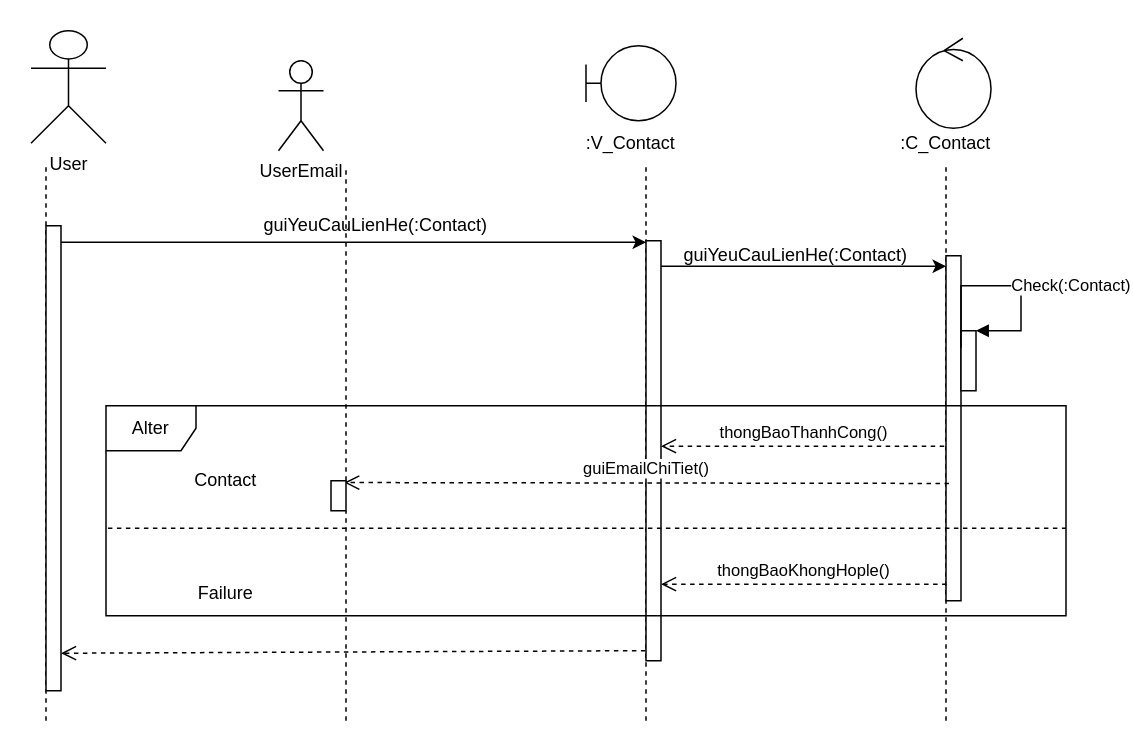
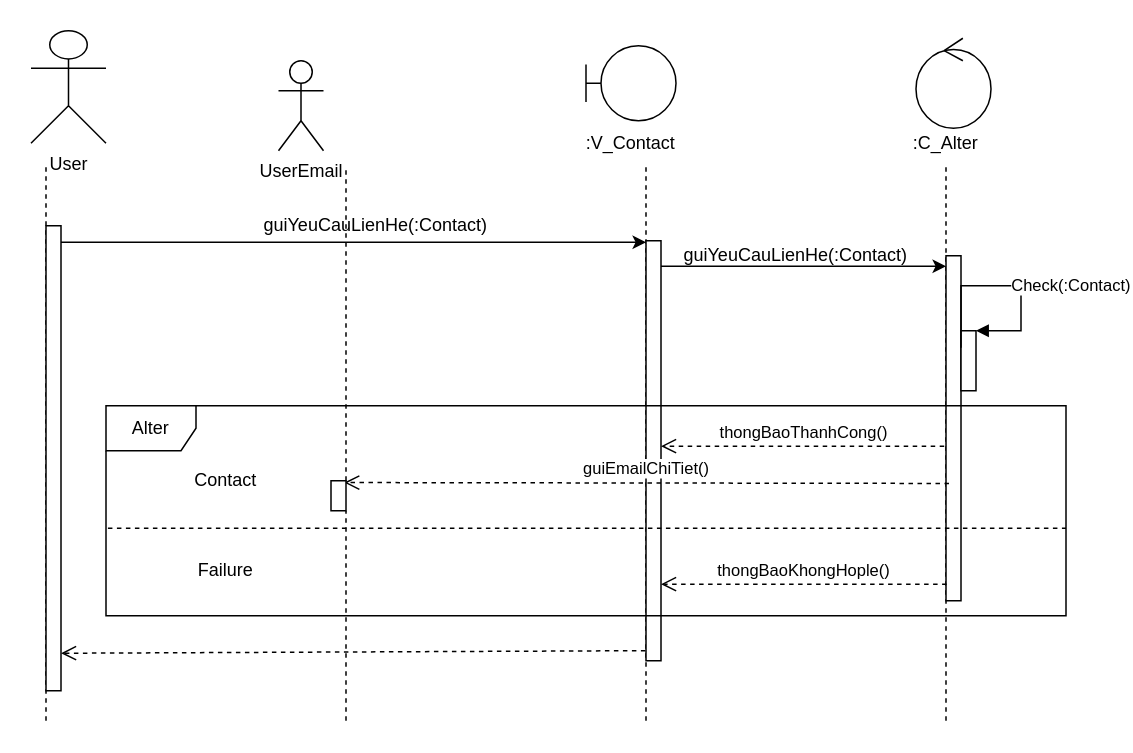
(946, 143) -> (946, 143)
(226, 593) -> (226, 571)
